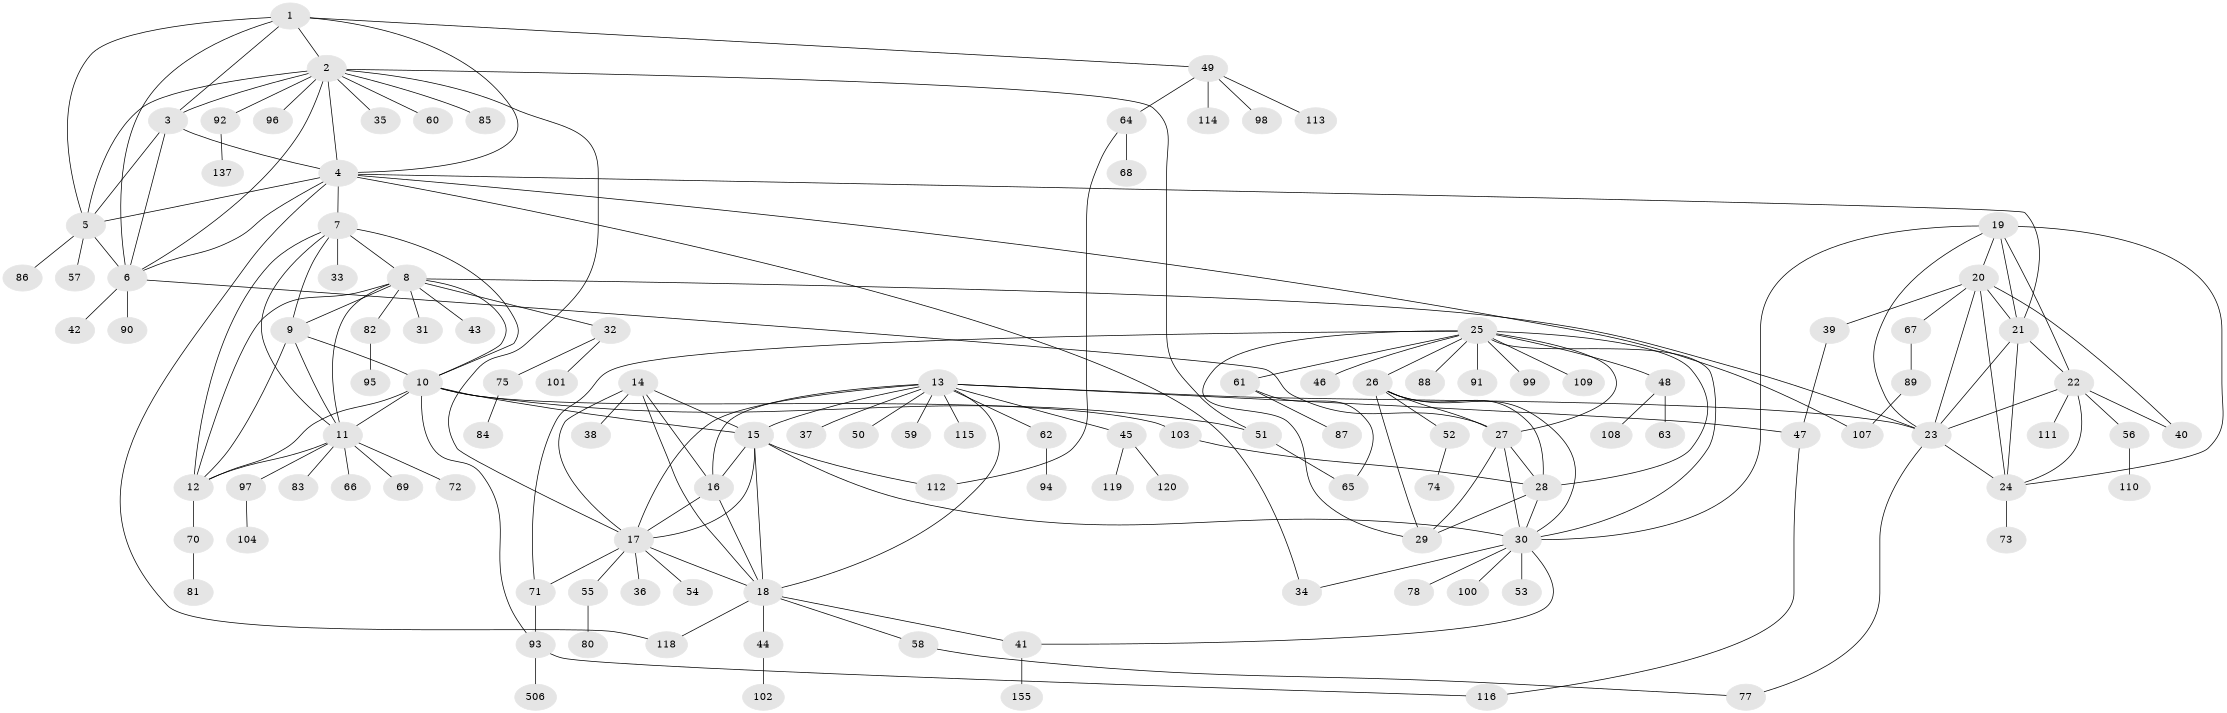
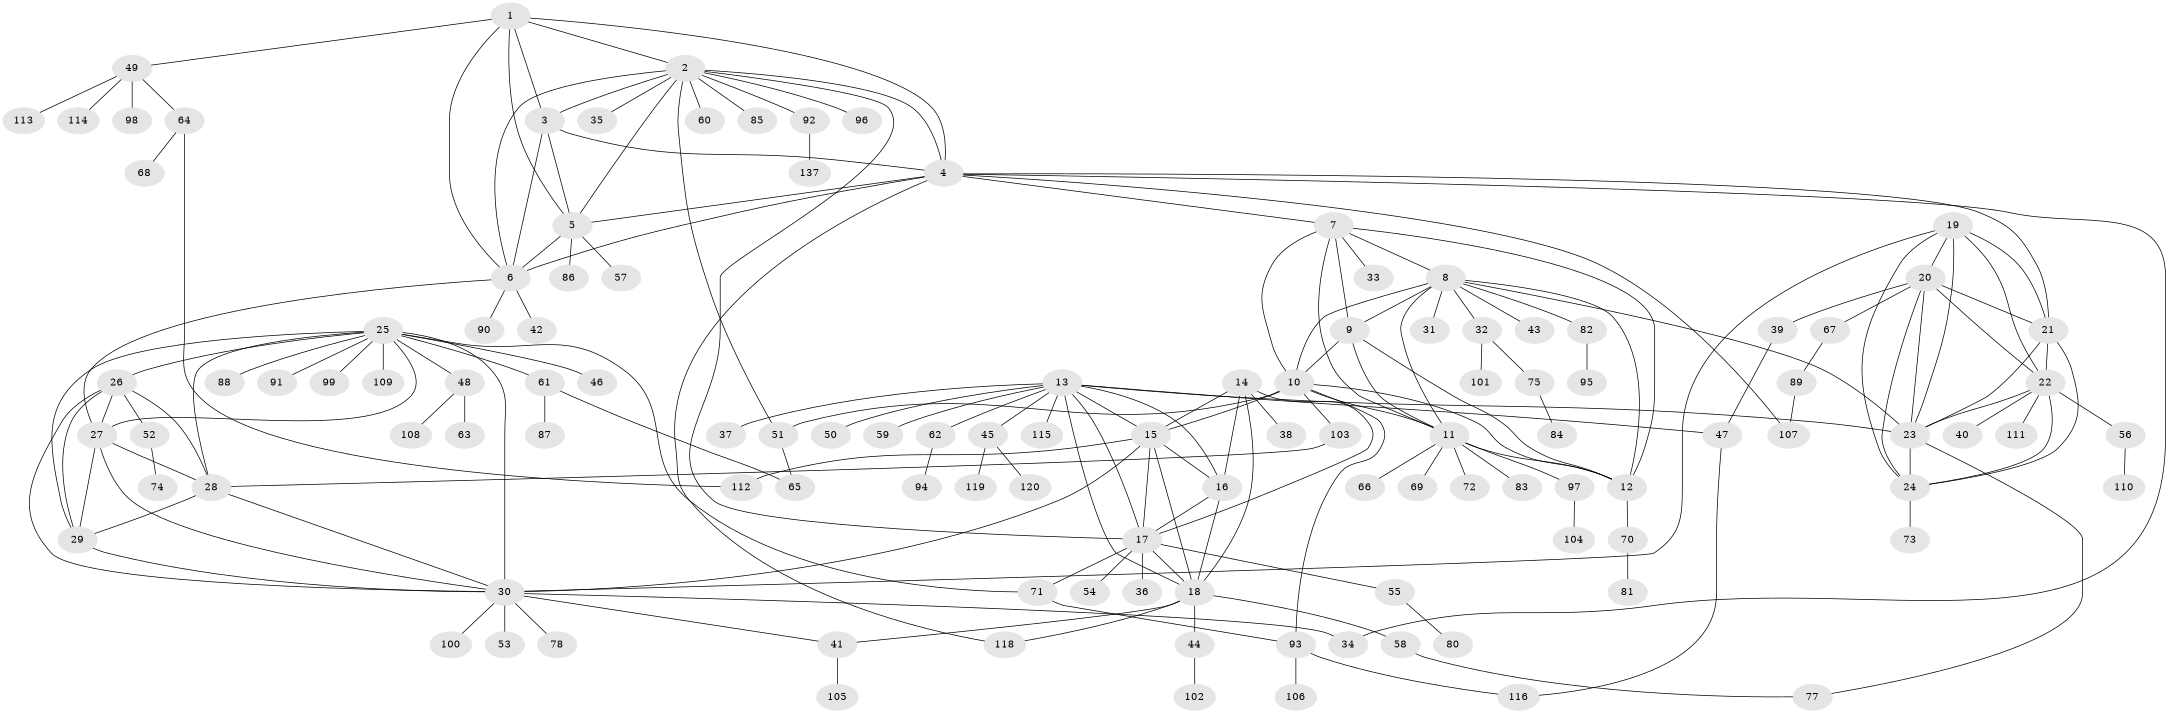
(2087, 349) -> (1984, 332)
none -> (268, 580)
(536, 697) -> (1296, 697)
(1022, 697) -> (837, 697)
